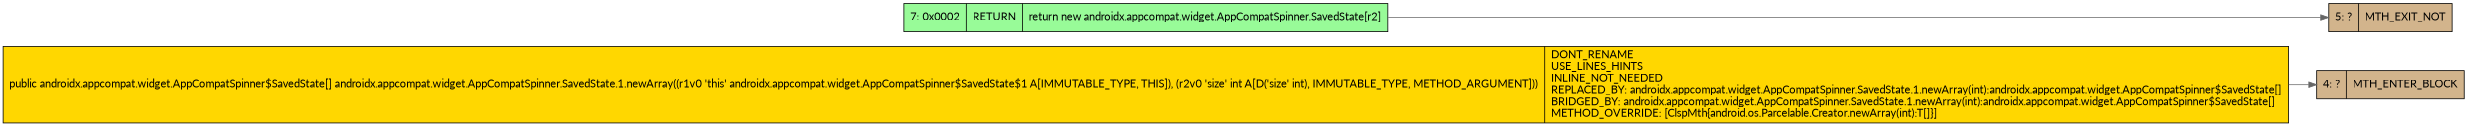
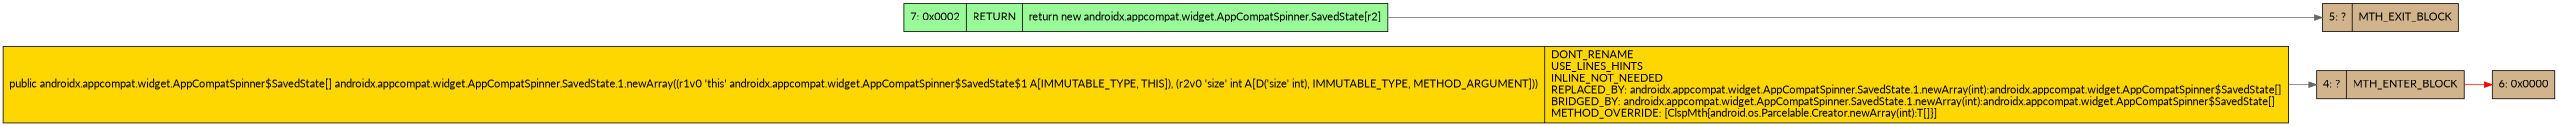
(2405, 17) -> (2405, 17)
none -> (2524, 85)
